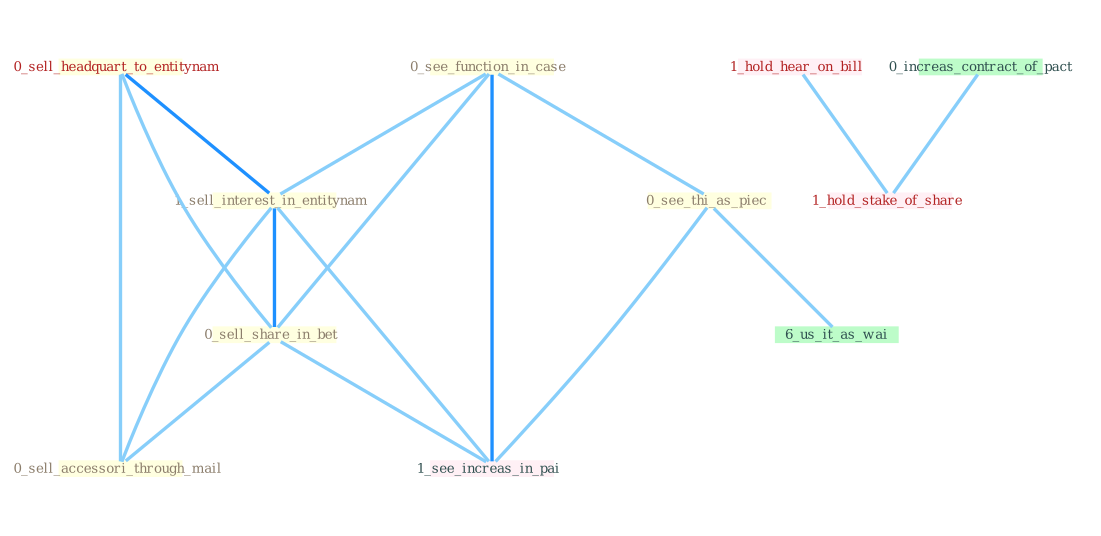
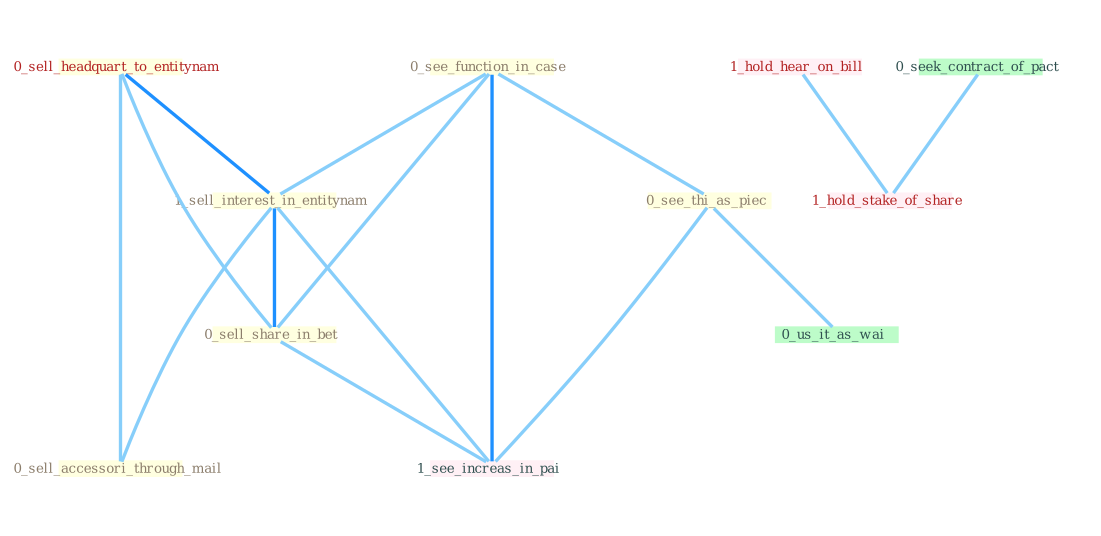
(981, 67) -> (981, 67)
(837, 335) -> (837, 335)
(198, 402) -> none
